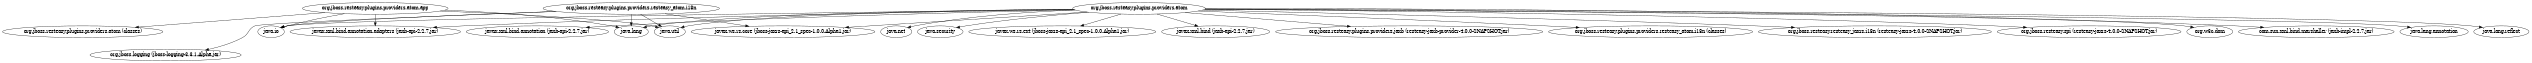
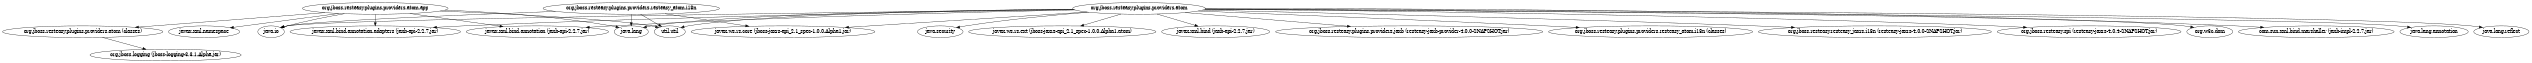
none -> (466, 21)
(290, 23) -> (123, 43)
none -> (204, 32)
(670, 32) -> (670, 32)
(896, 32) -> none
(1062, 32) -> (1062, 32)
(2089, 32) -> (2089, 32)
